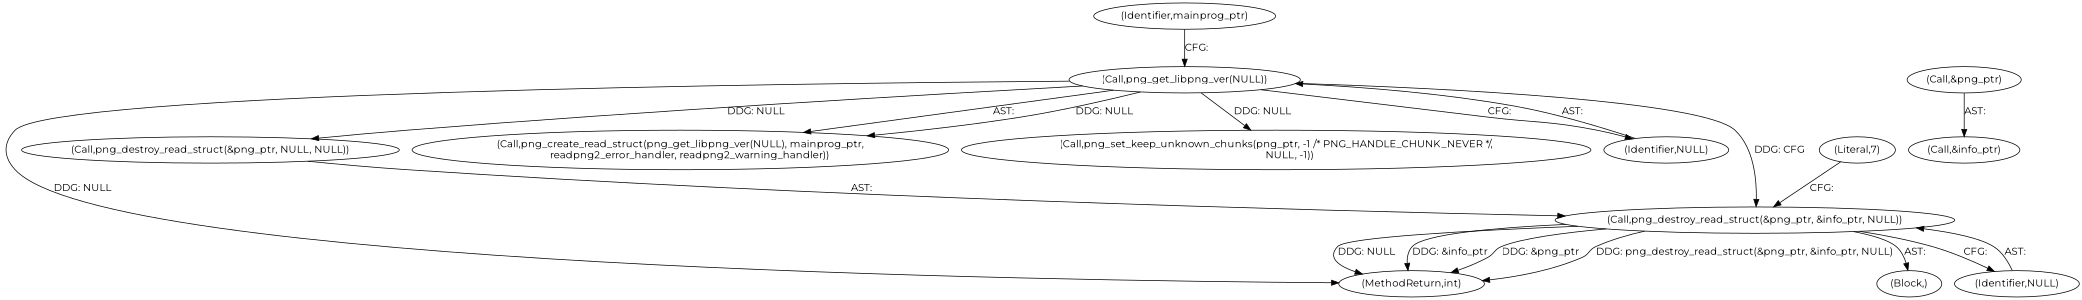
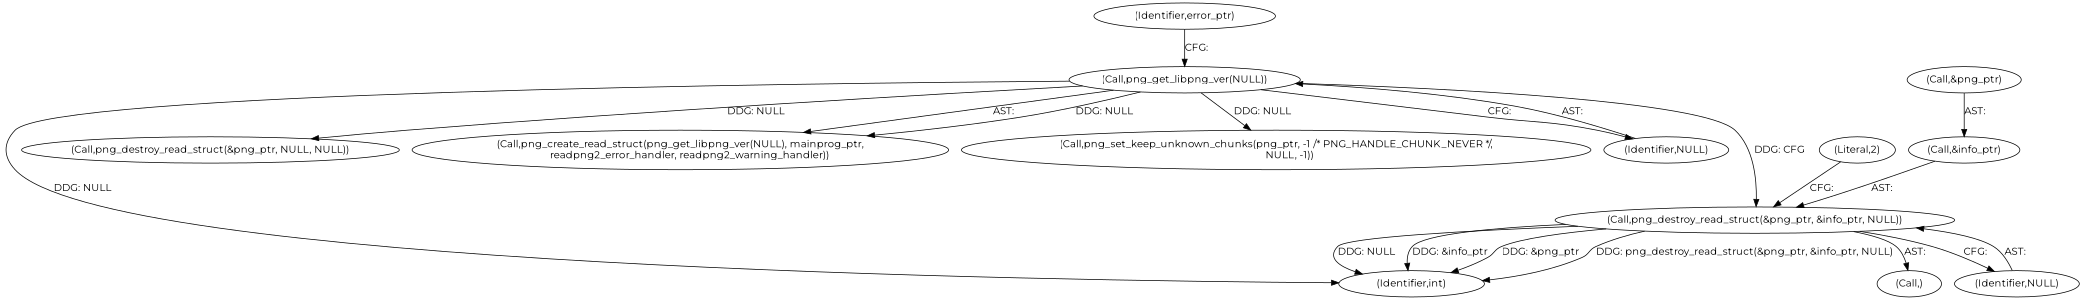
(1185, 16) -> (1185, 16)
(1857, 150) -> (1857, 150)
(932, 197) -> (1870, 184)
(1412, 284) -> (1412, 284)
(1909, 284) -> (1909, 284)
